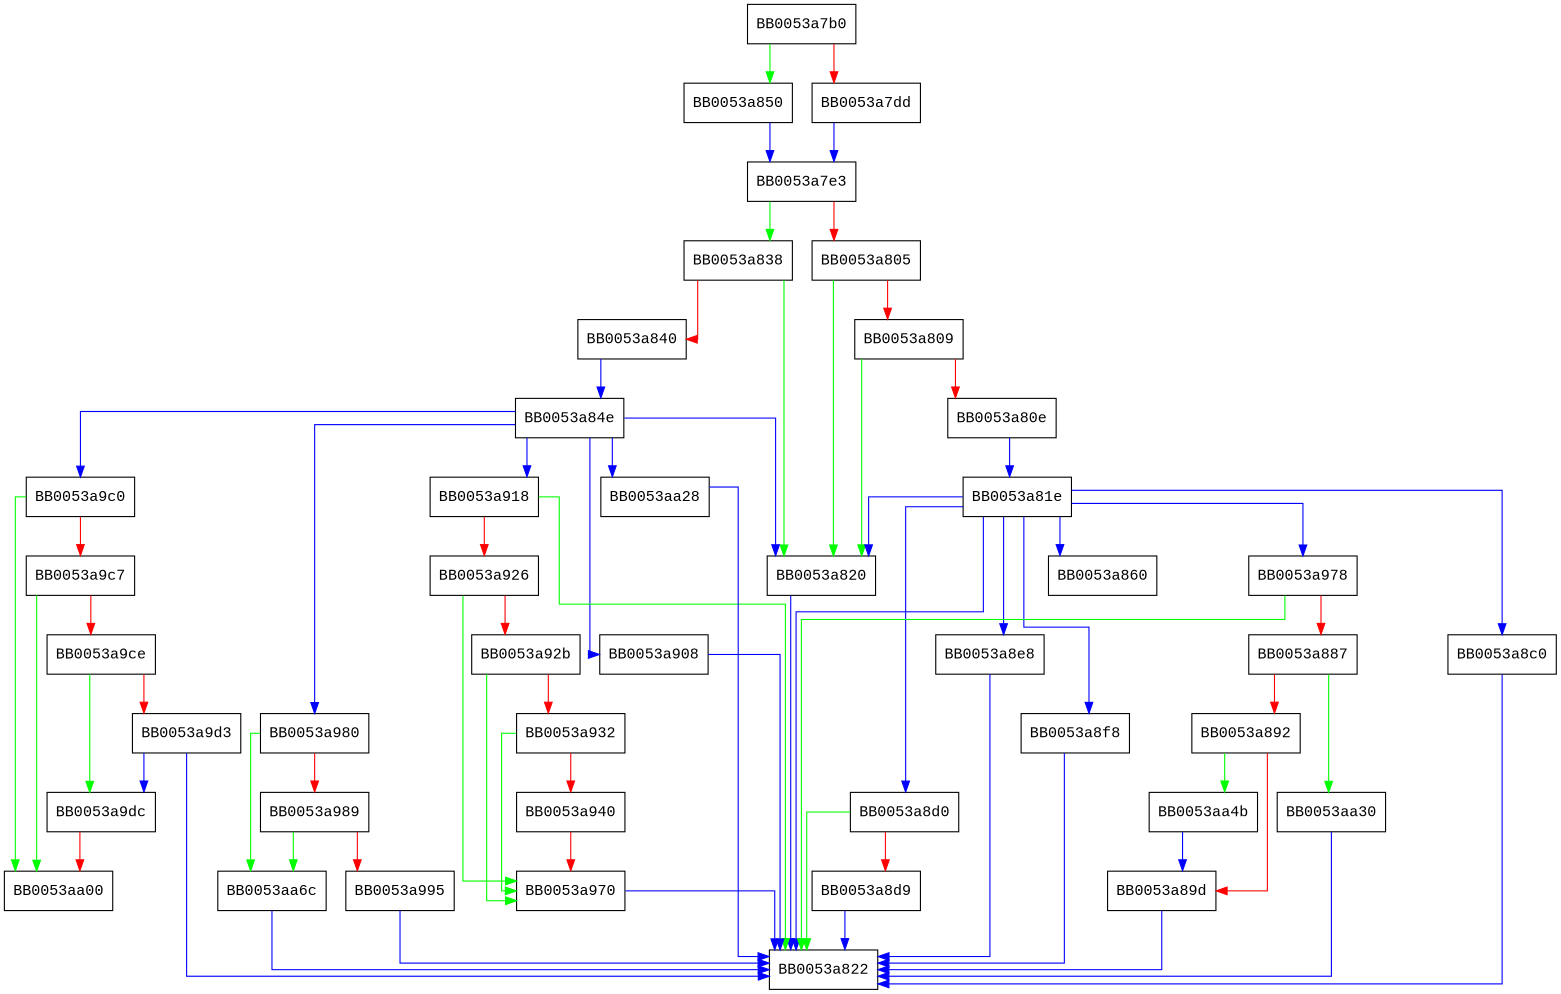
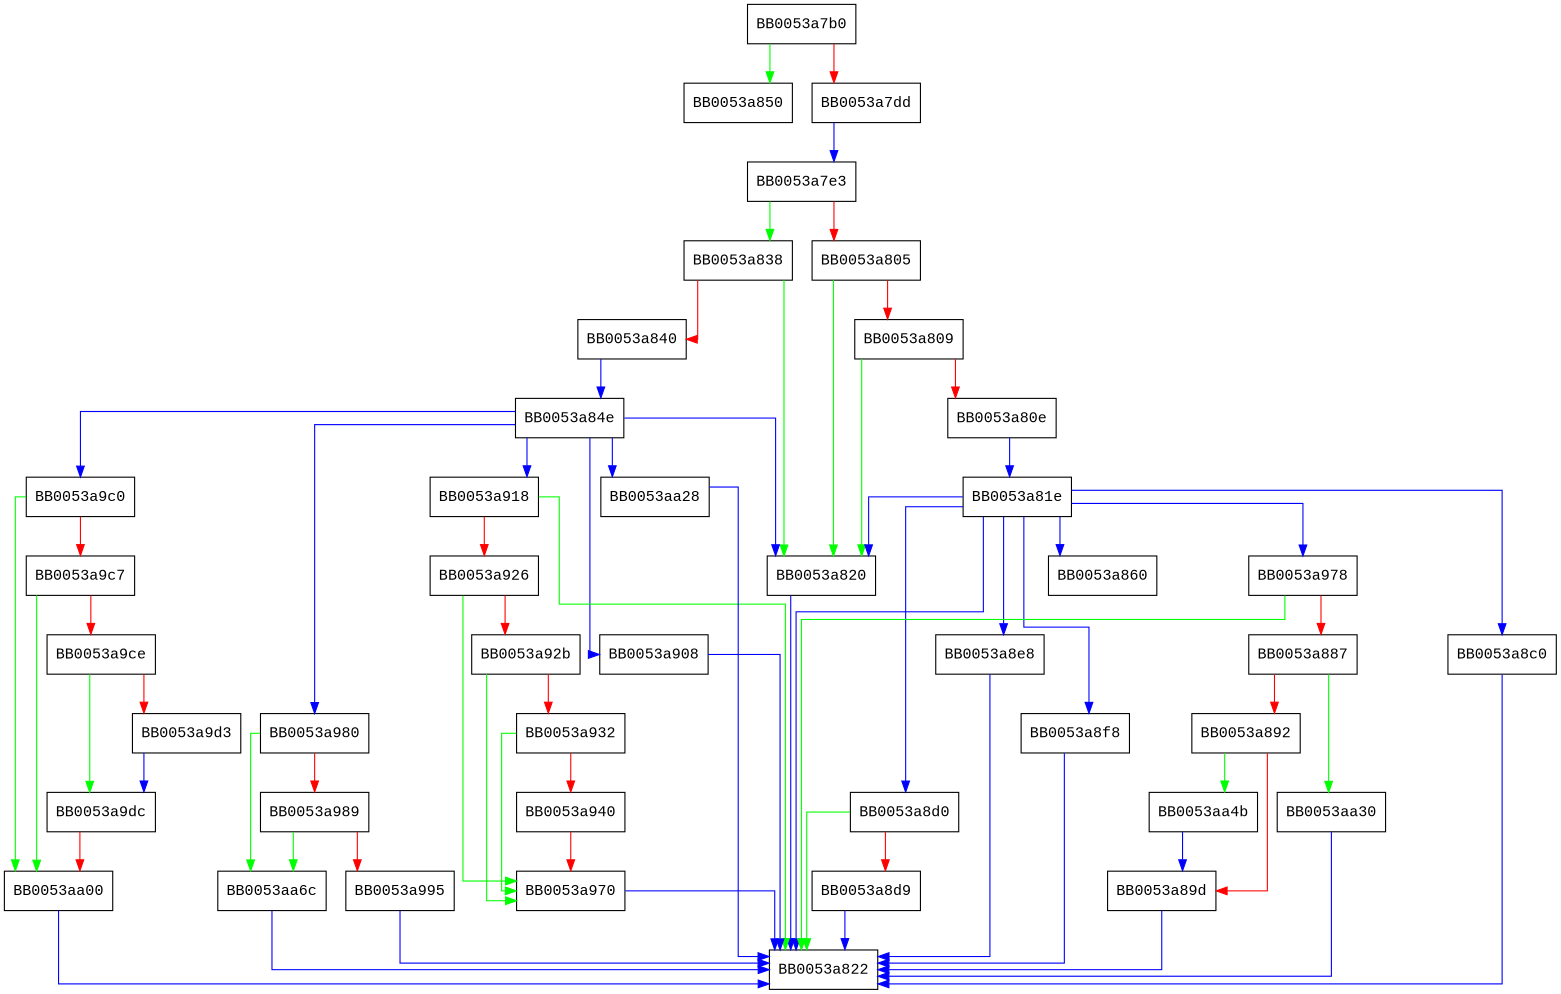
(770, 137) -> none
(361, 976) -> (372, 984)
